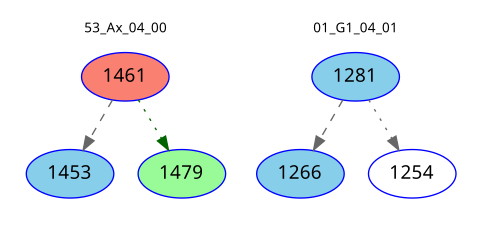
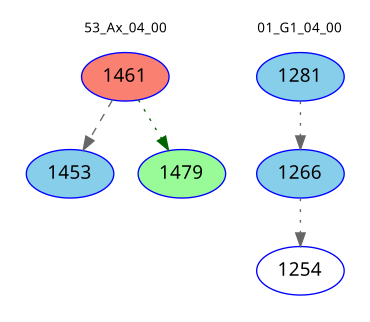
(356, 29) -> (300, 29)
(332, 119) -> (300, 119)
(380, 119) -> (300, 216)
